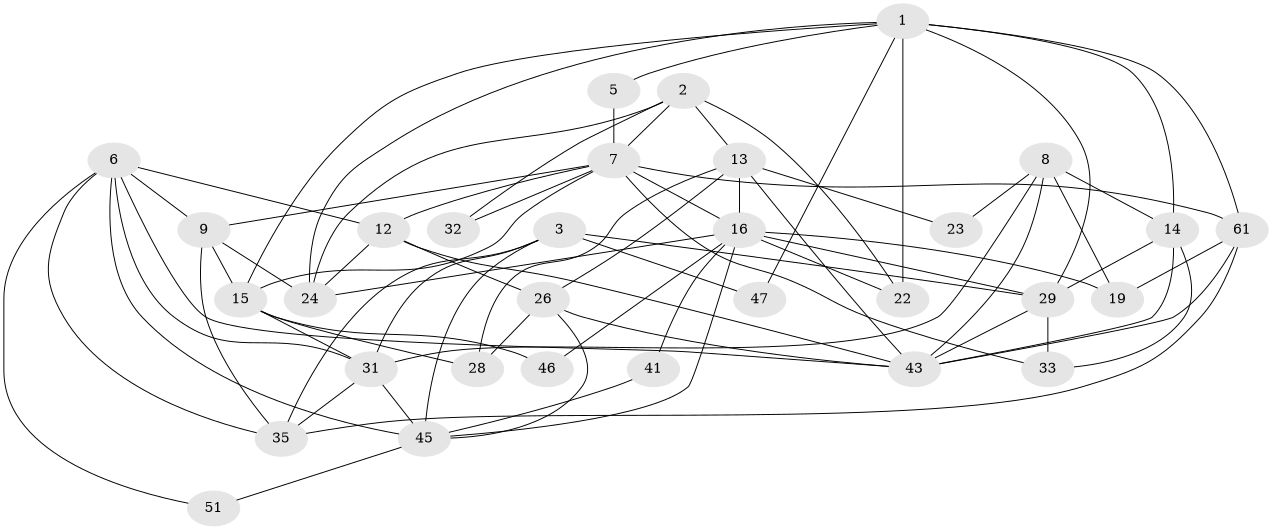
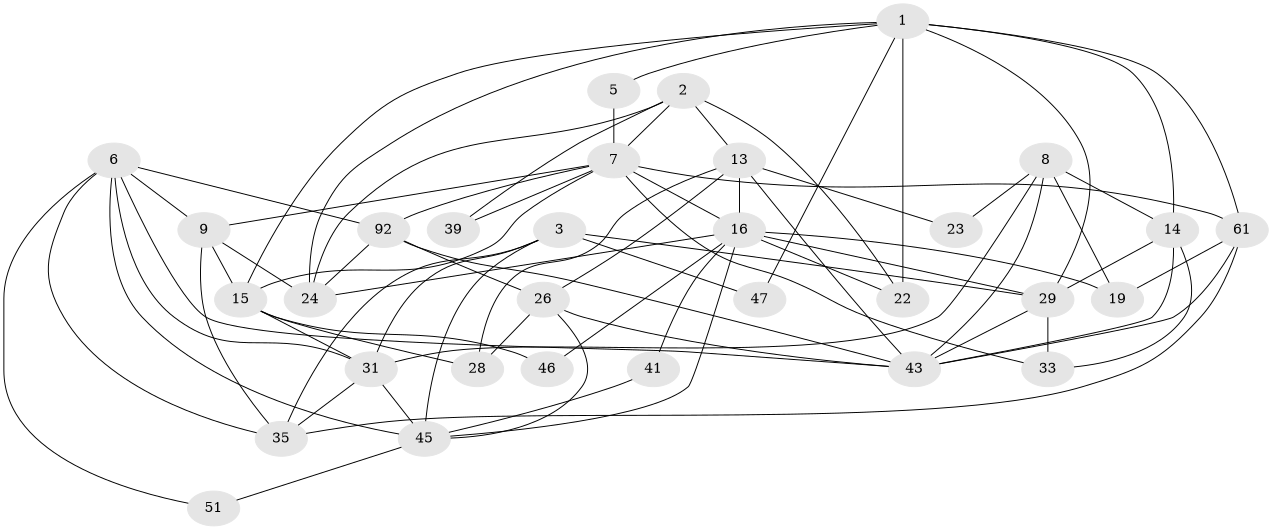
(384, 230) -> (384, 230)
(453, 230) -> (453, 230)
